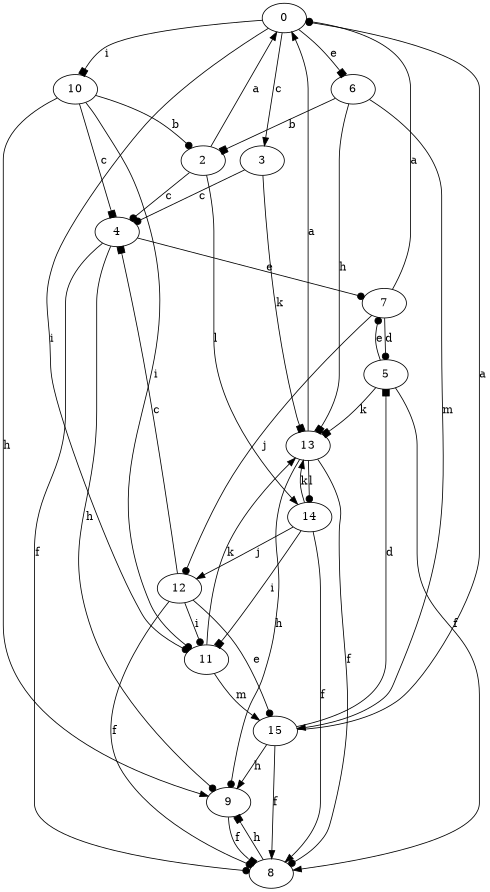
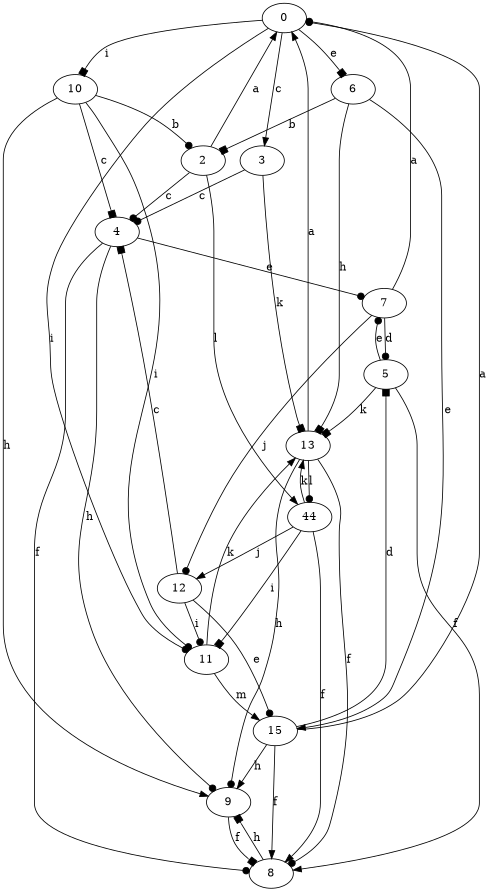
(448, 410) -> (448, 410)
(310, 517) -> (310, 517)
(113, 750) -> none
